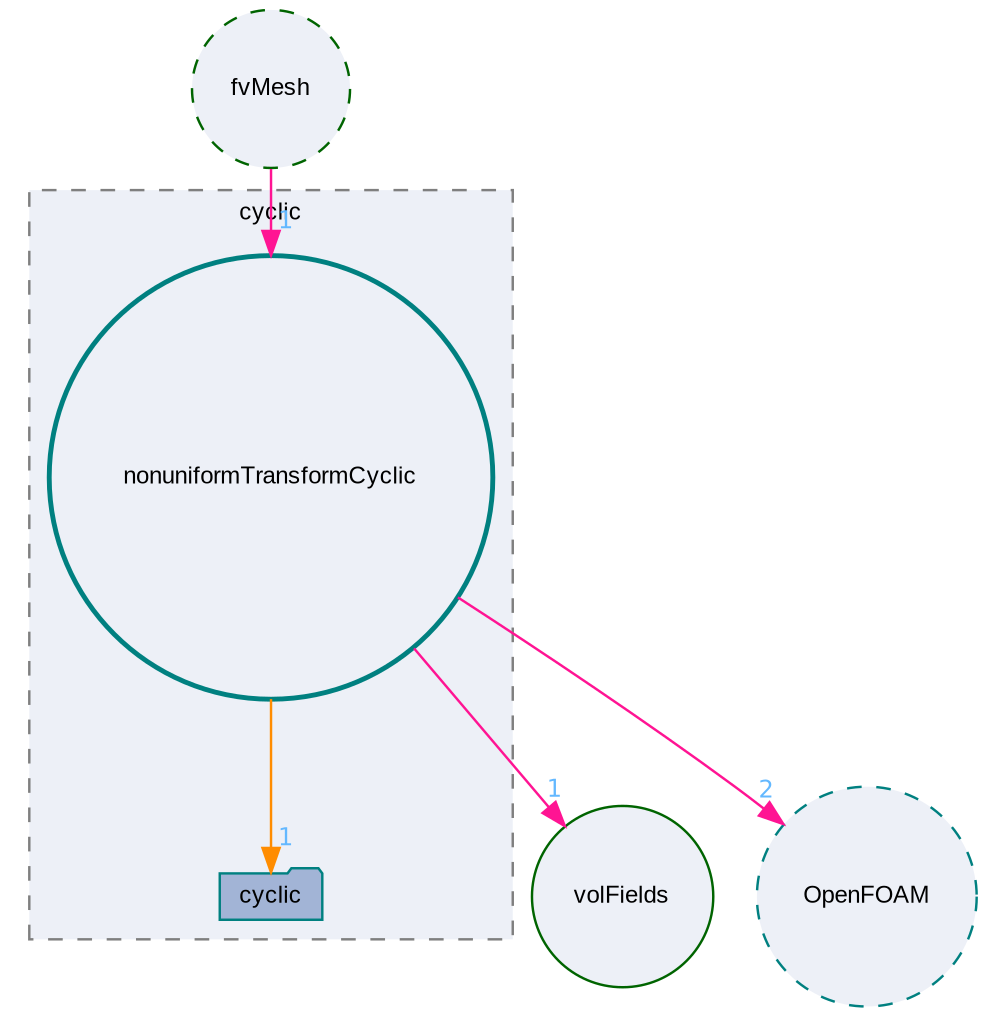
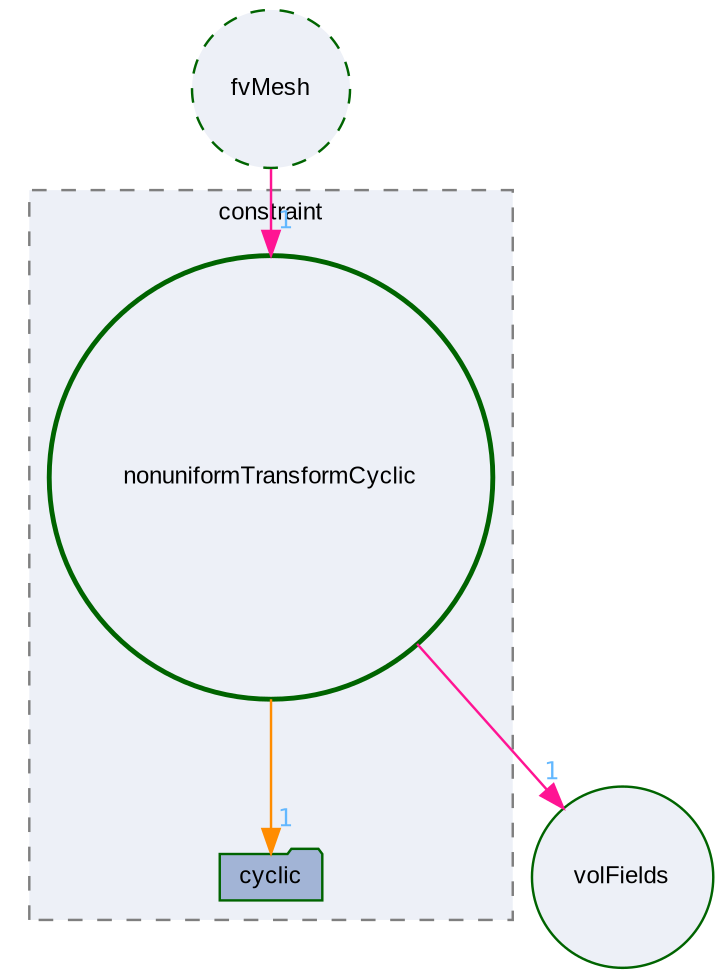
(271, 213) -> (271, 213)
(271, 477) -> (271, 477)
(271, 897) -> (271, 877)
(867, 897) -> none
